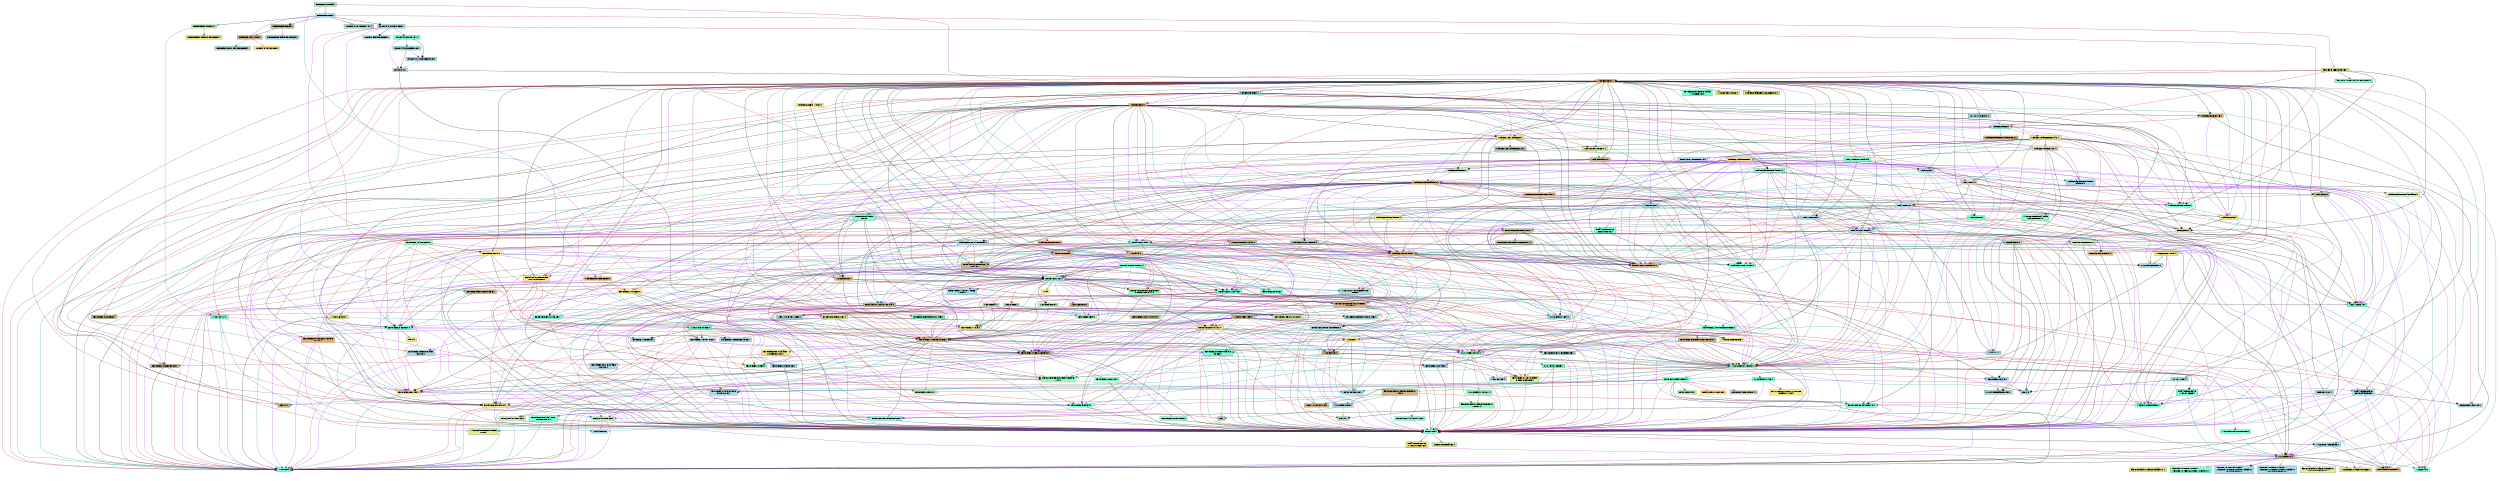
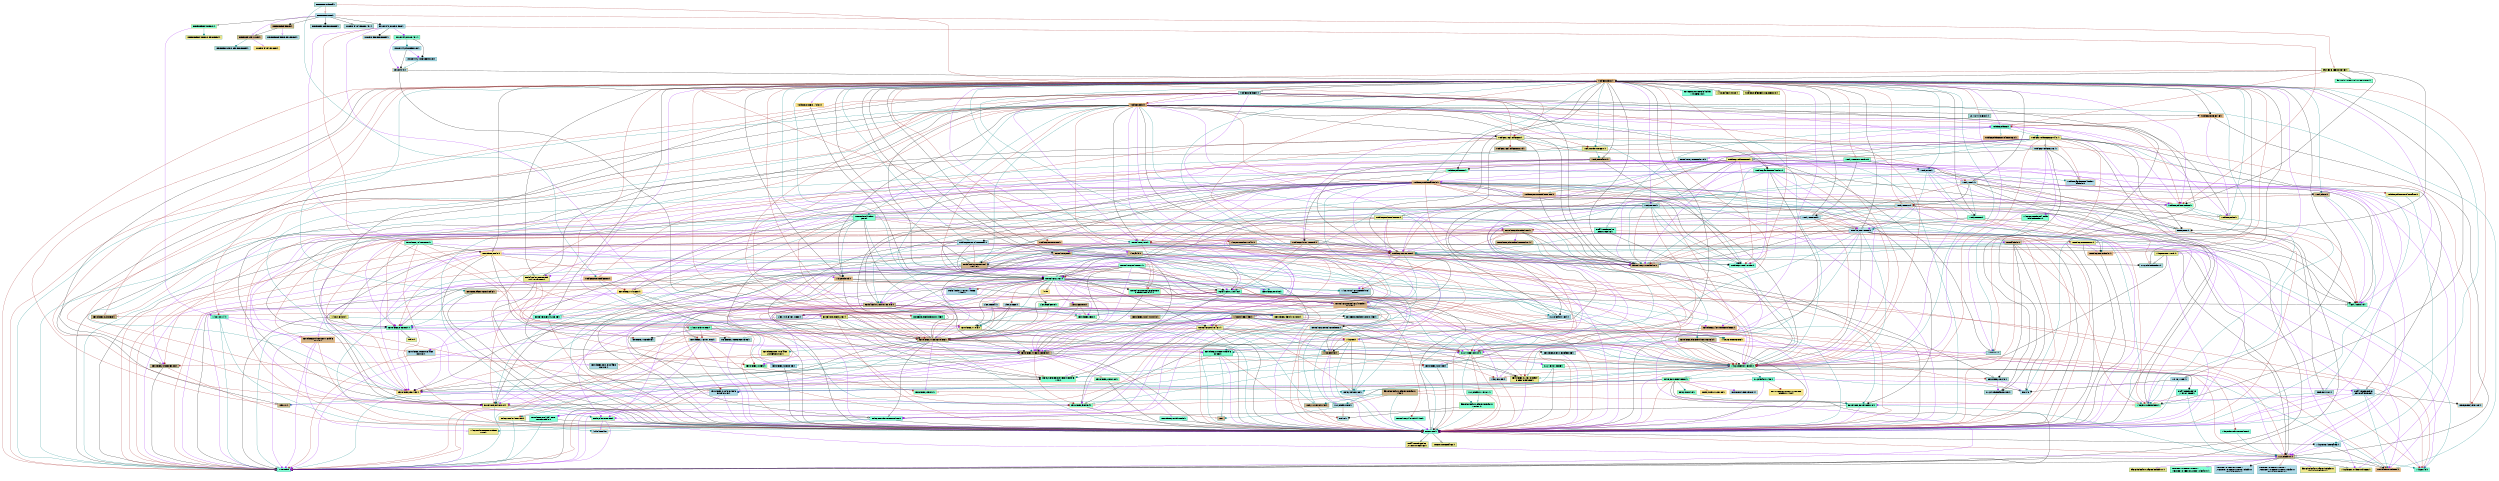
none -> (325, 26)
(870, 180) -> none
(2207, 224) -> none
(1719, 328) -> (1719, 328)
